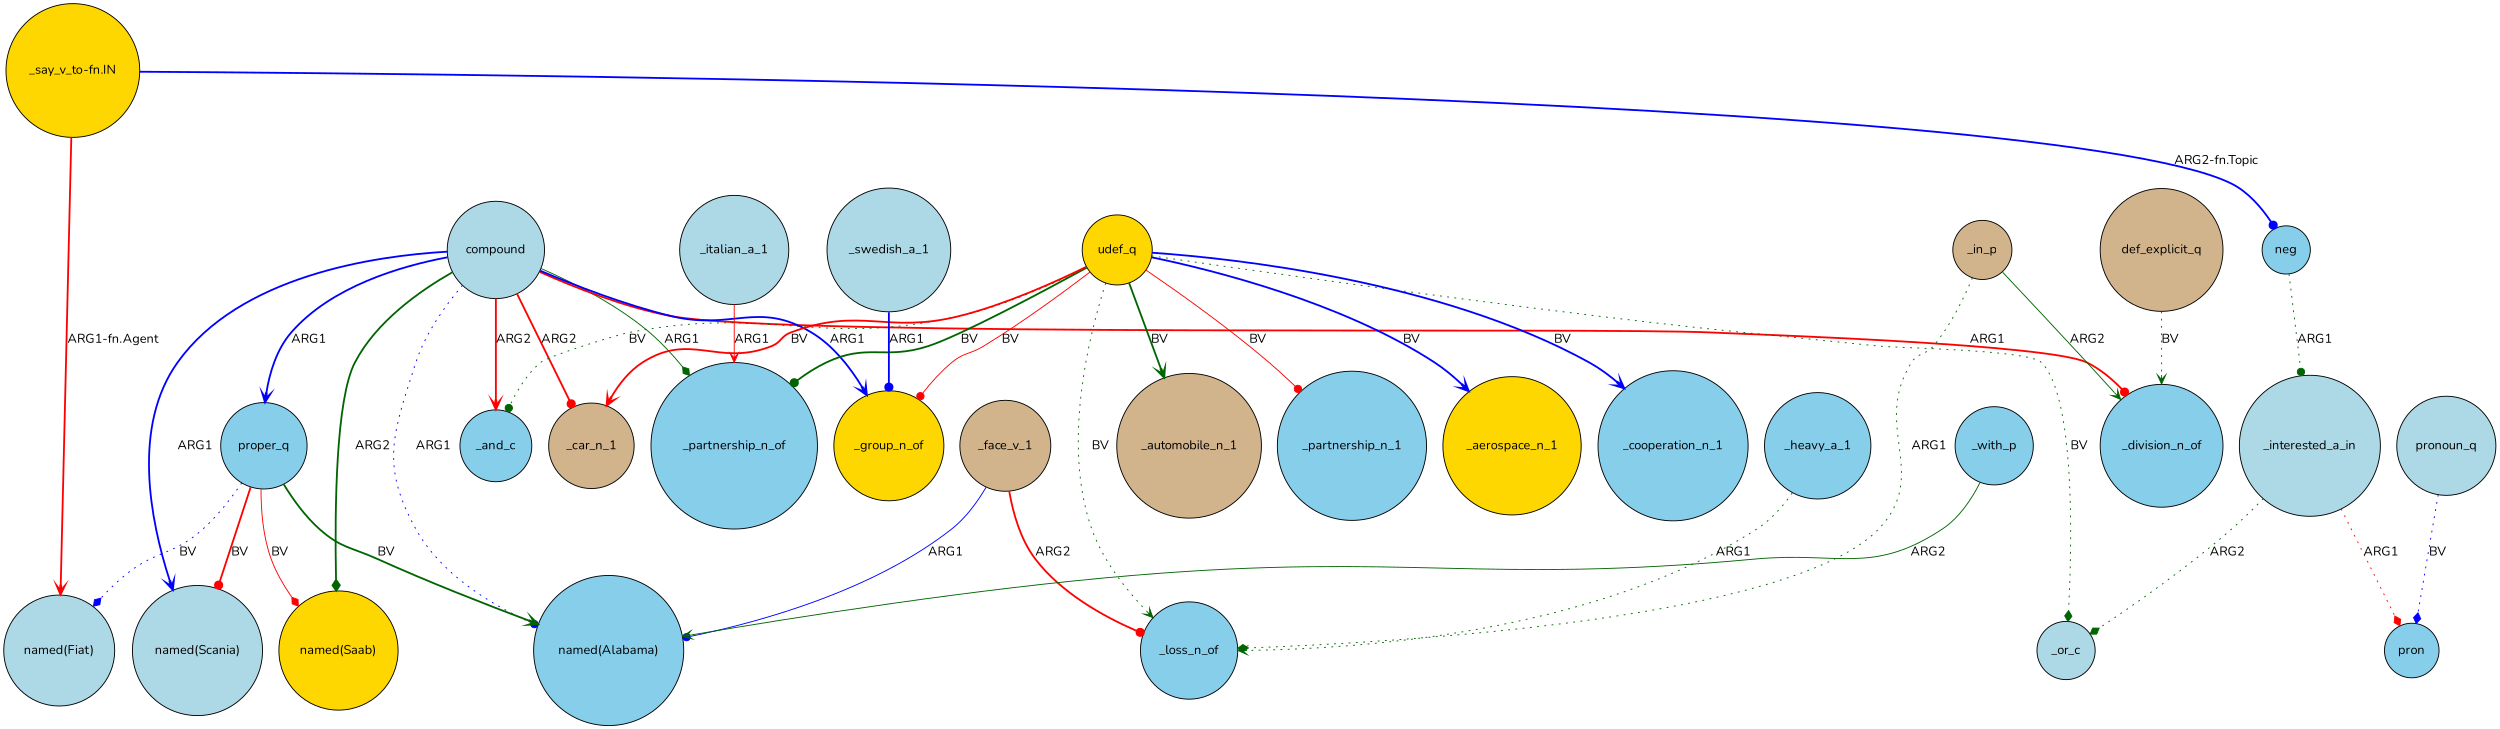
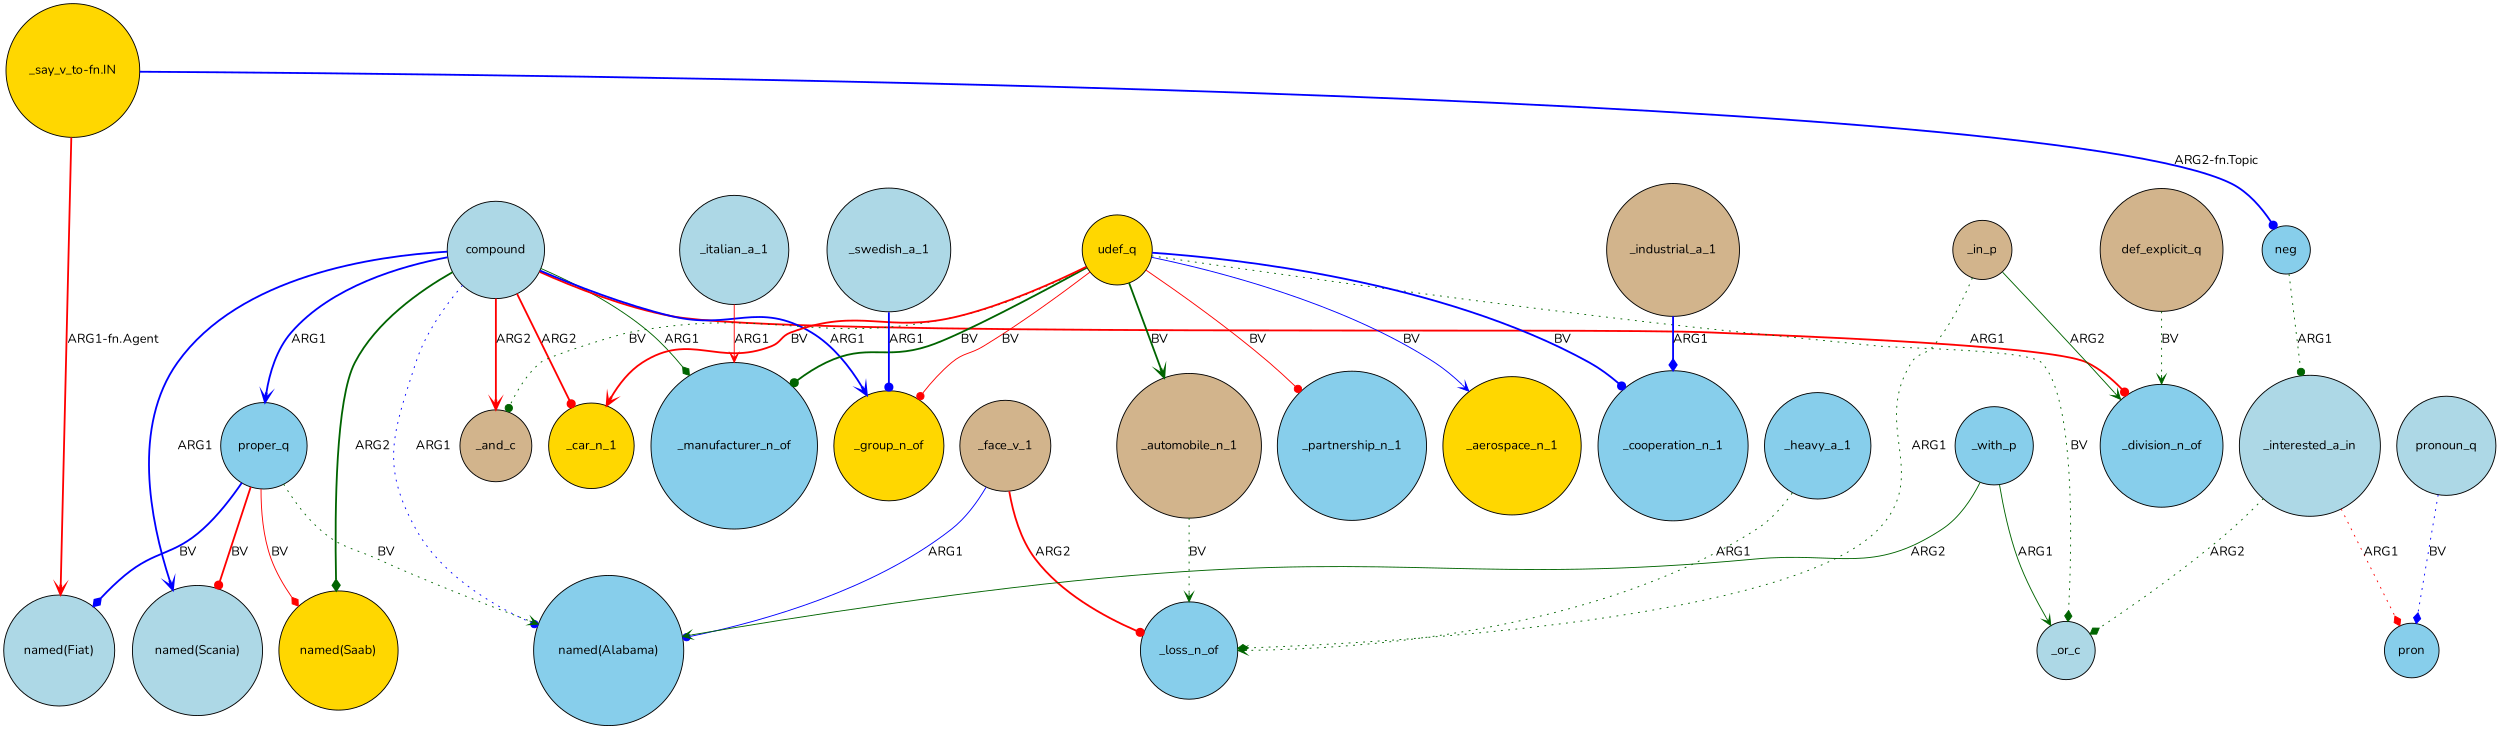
none -> (1673, 250)
(1441, 303) -> (1441, 303)
(1314, 304) -> (1314, 304)
(496, 446) -> (496, 446)
(591, 446) -> (591, 446)
(734, 446) -> (734, 446)
(1079, 455) -> (1189, 555)
(177, 547) -> (177, 547)
none -> (2016, 554)
(396, 567) -> (396, 567)
